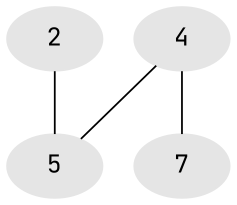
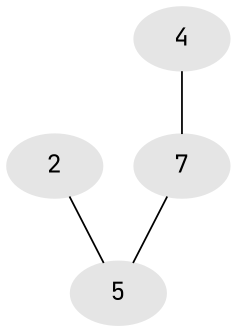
(119, 102) -> (150, 230)
